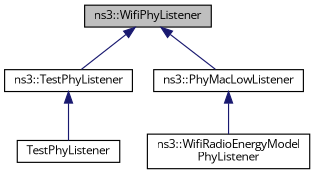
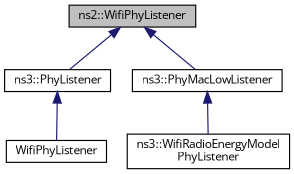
(148, 16) -> (132, 16)
(69, 81) -> (58, 81)
(69, 151) -> (56, 151)
